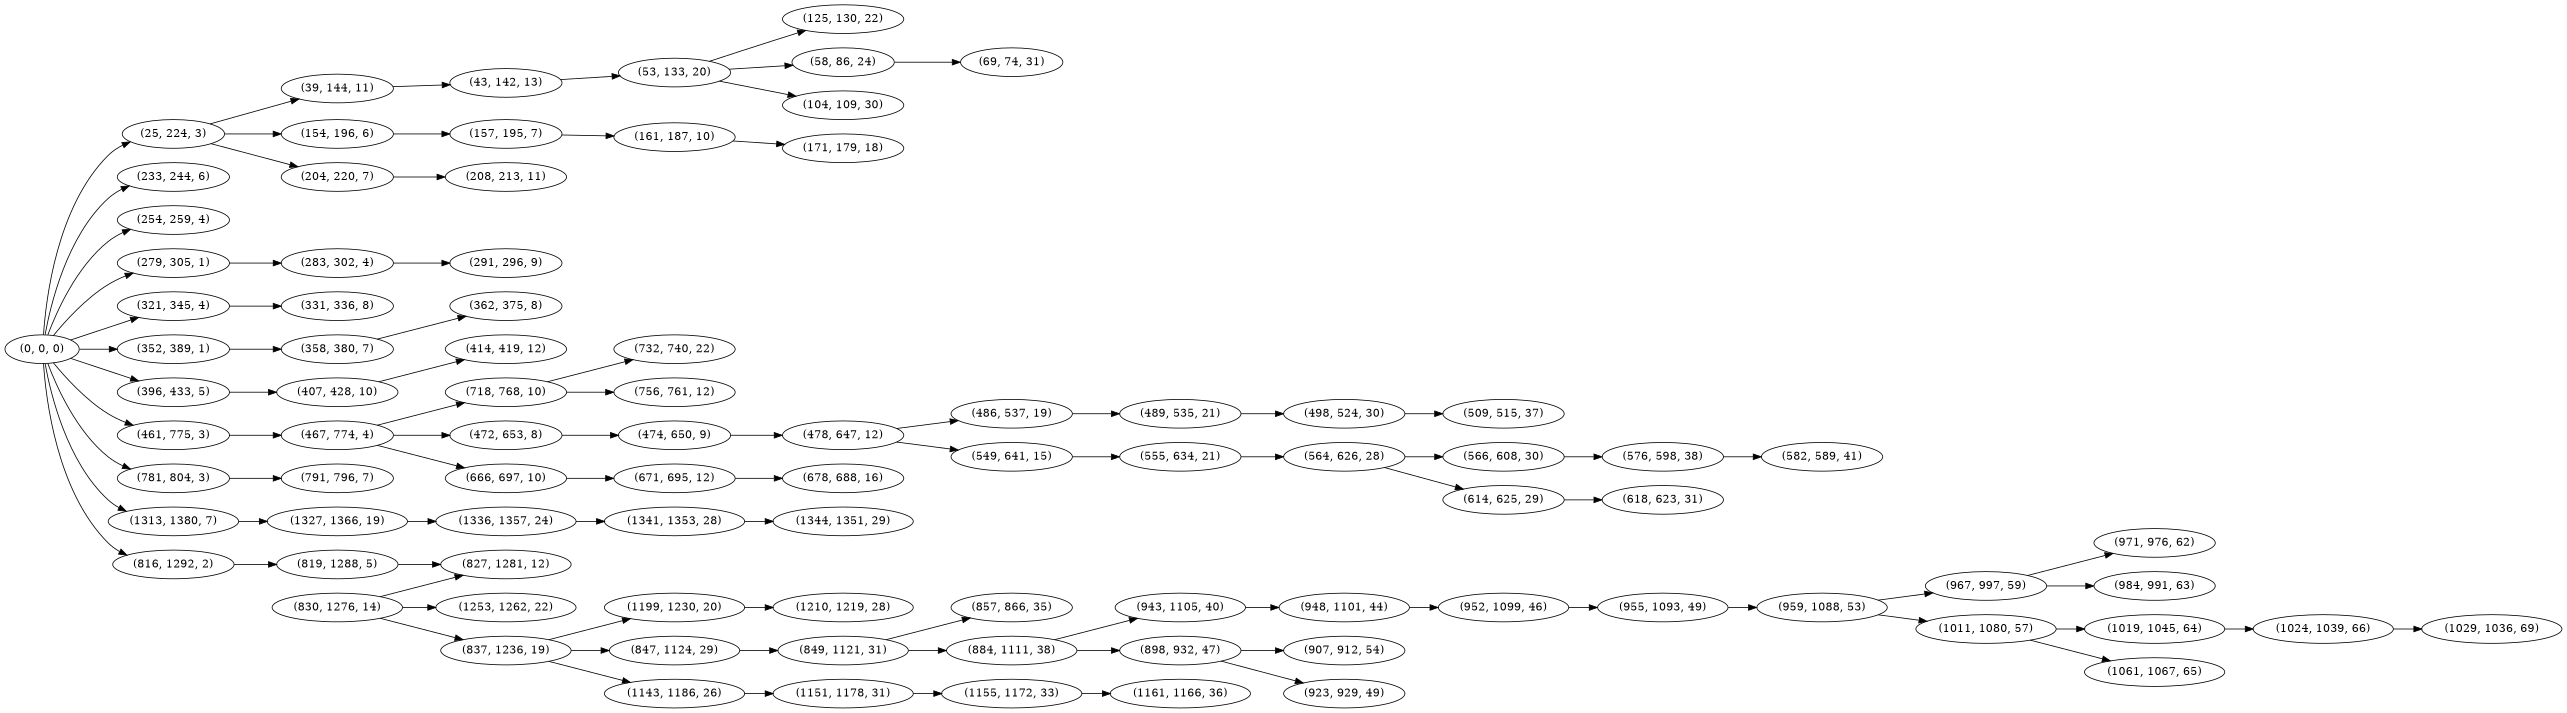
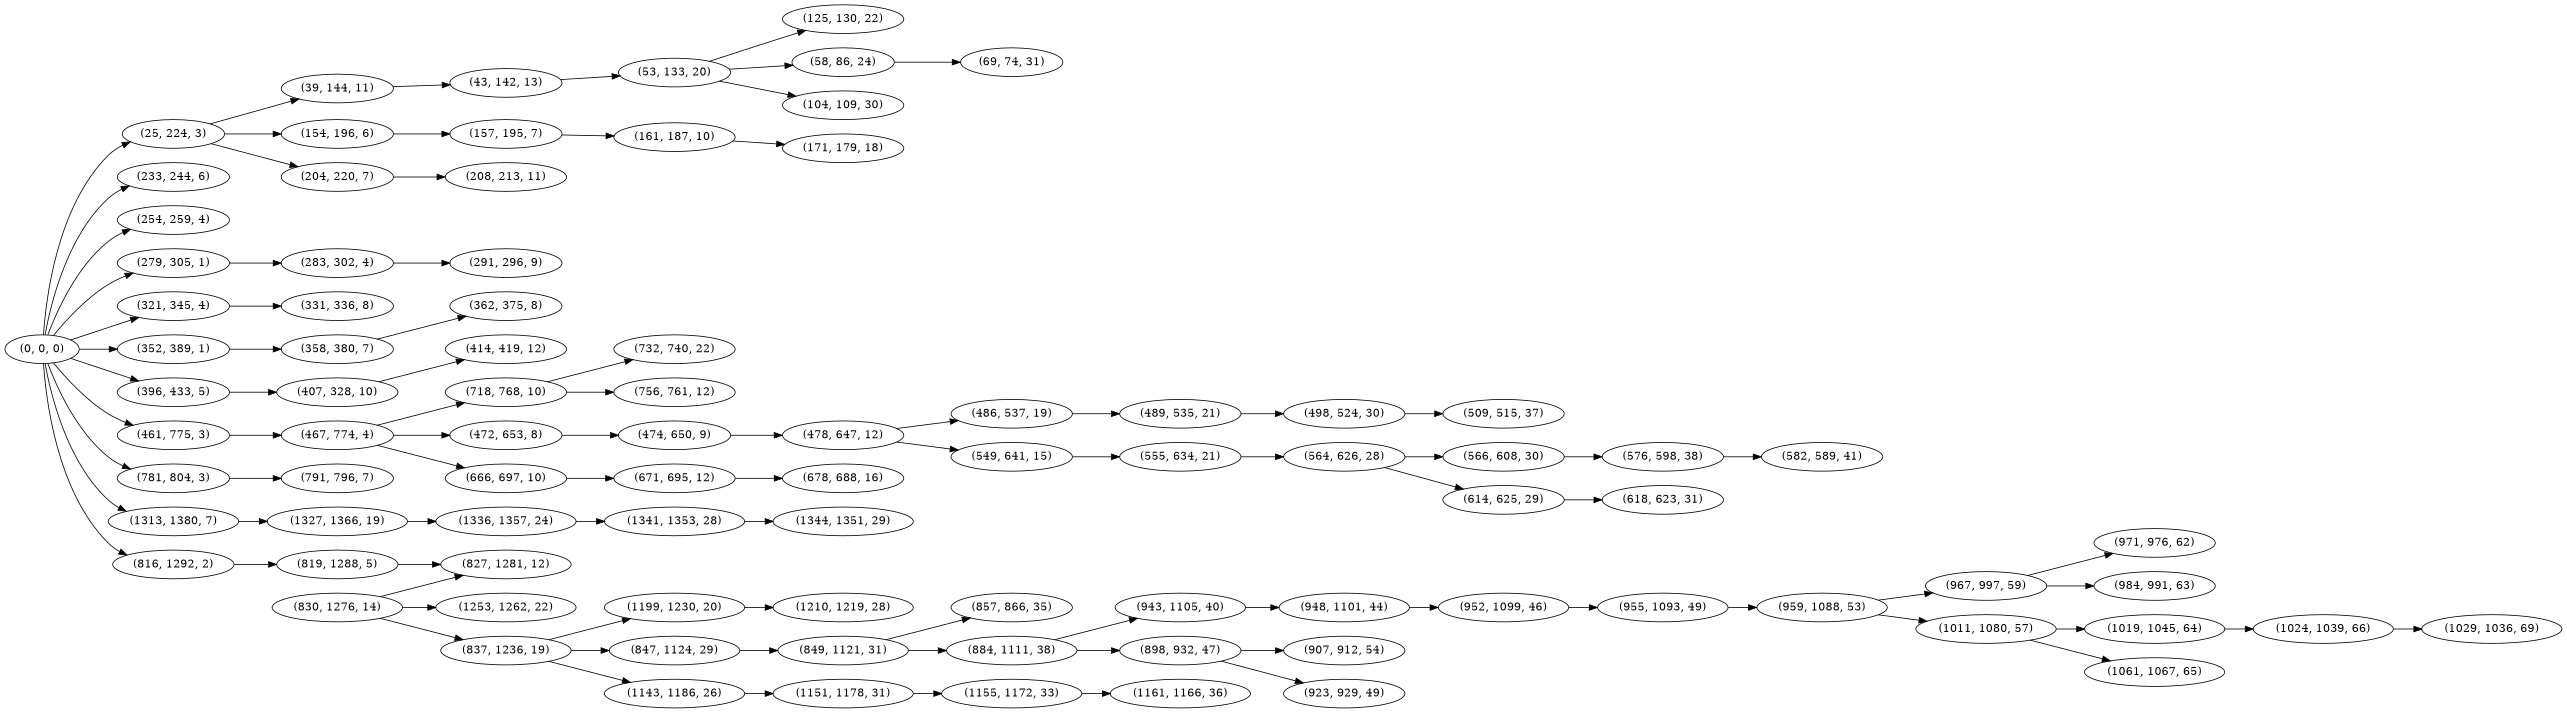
(337, 392) -> (337, 392)
